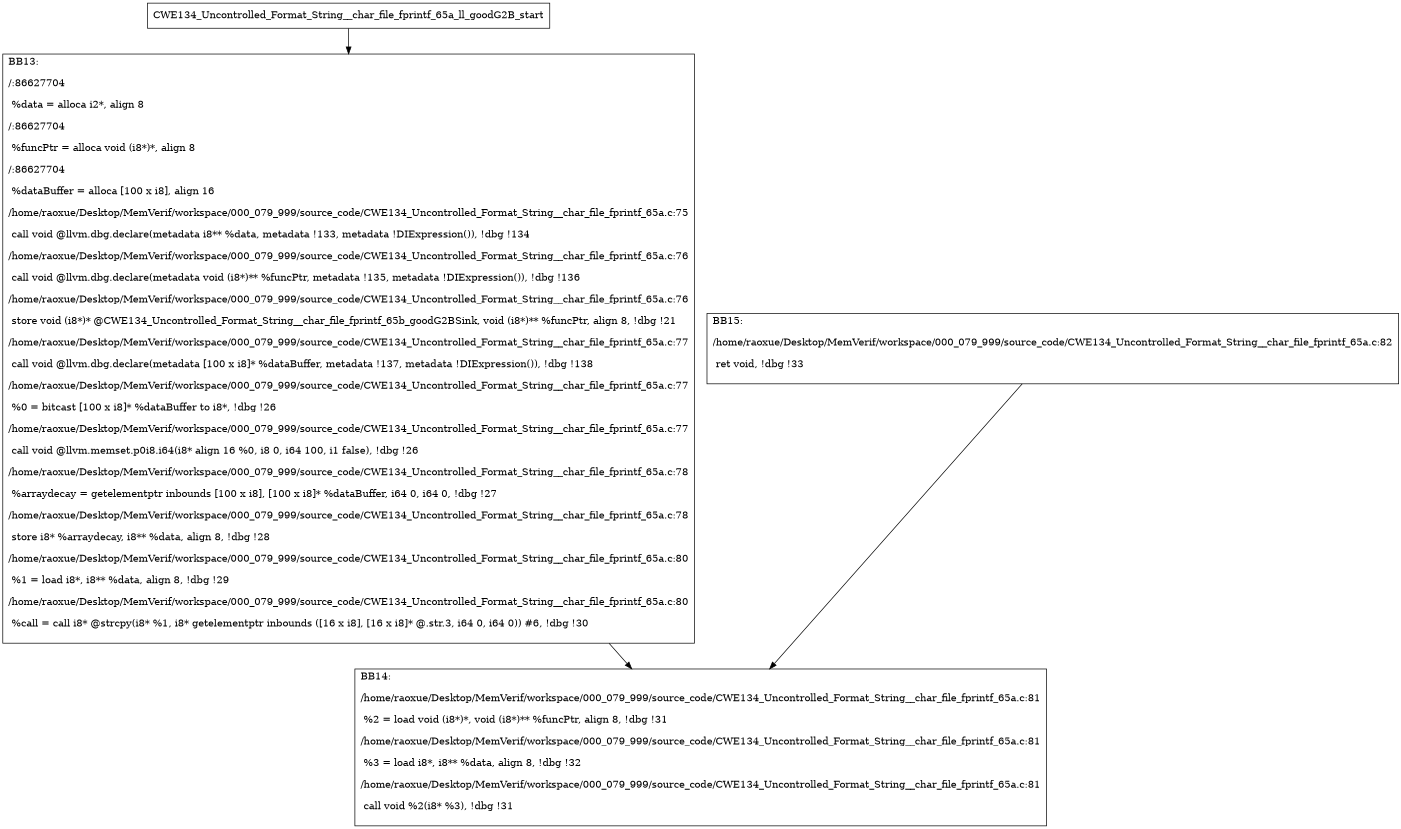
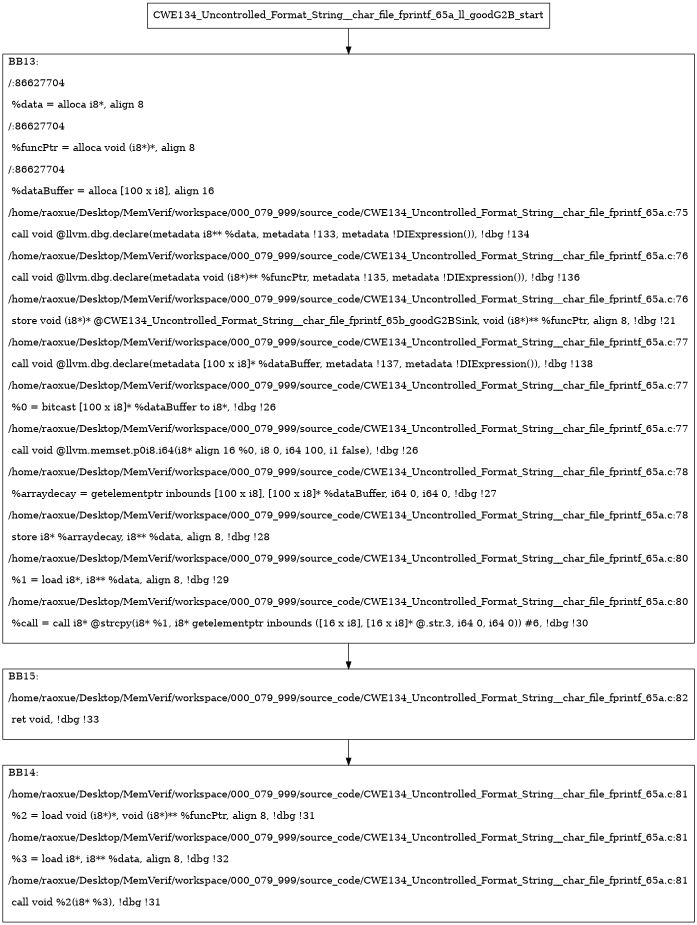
(76, 105) -> (76, 105)
(618, 653) -> (349, 653)
